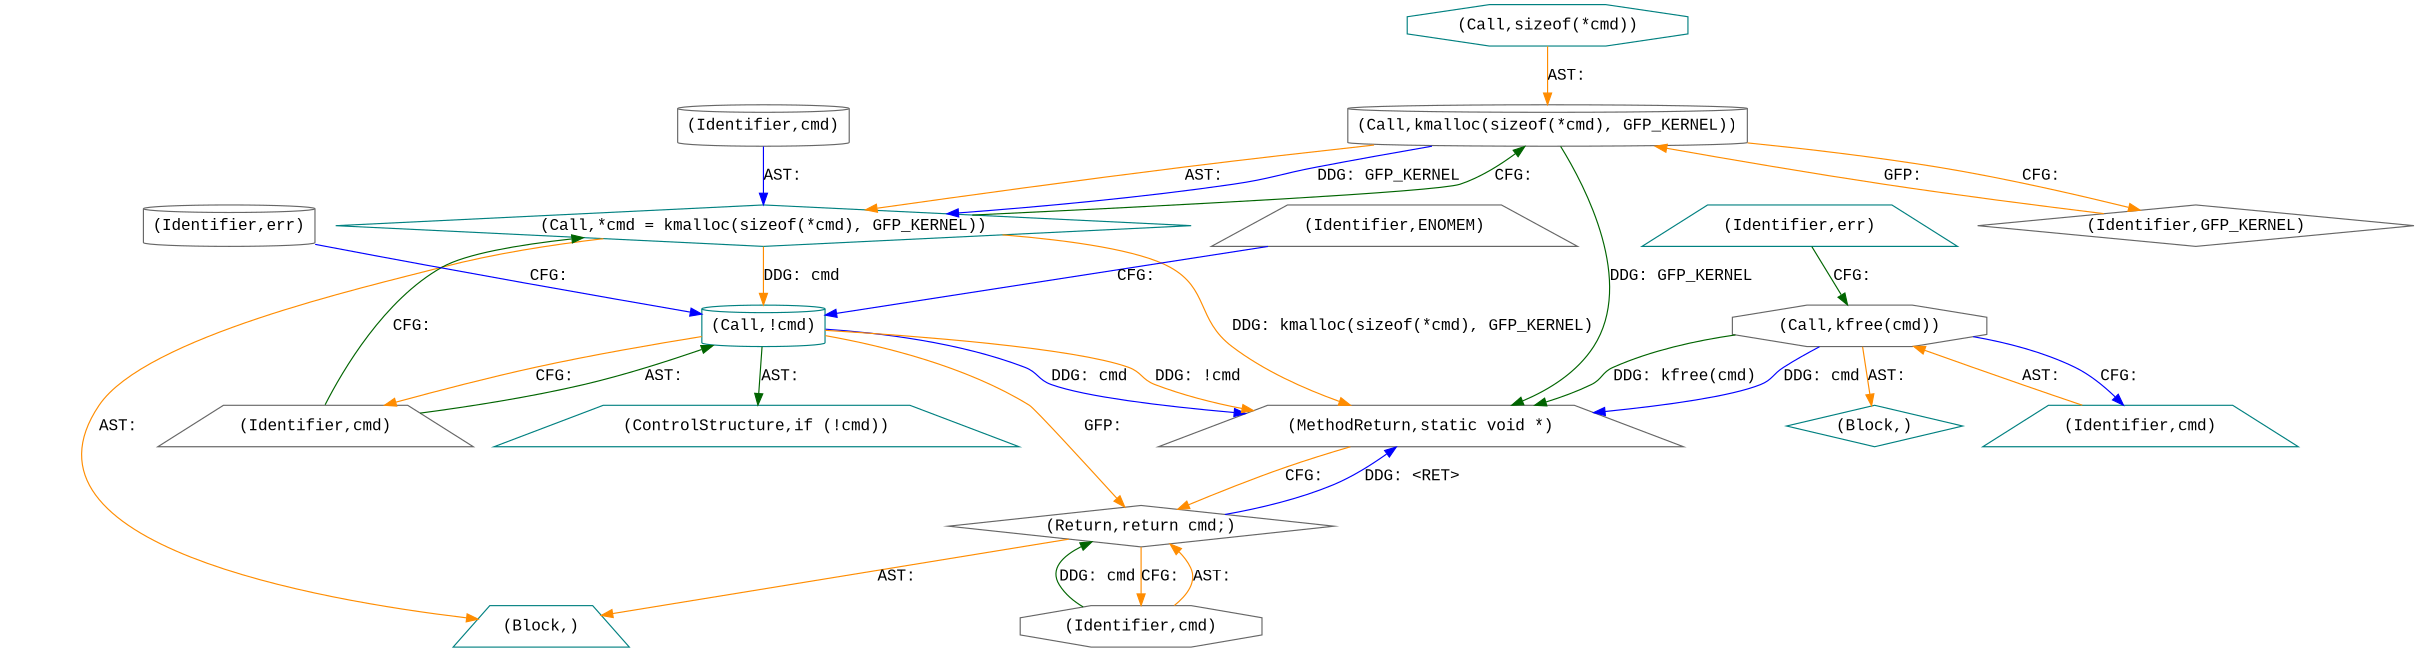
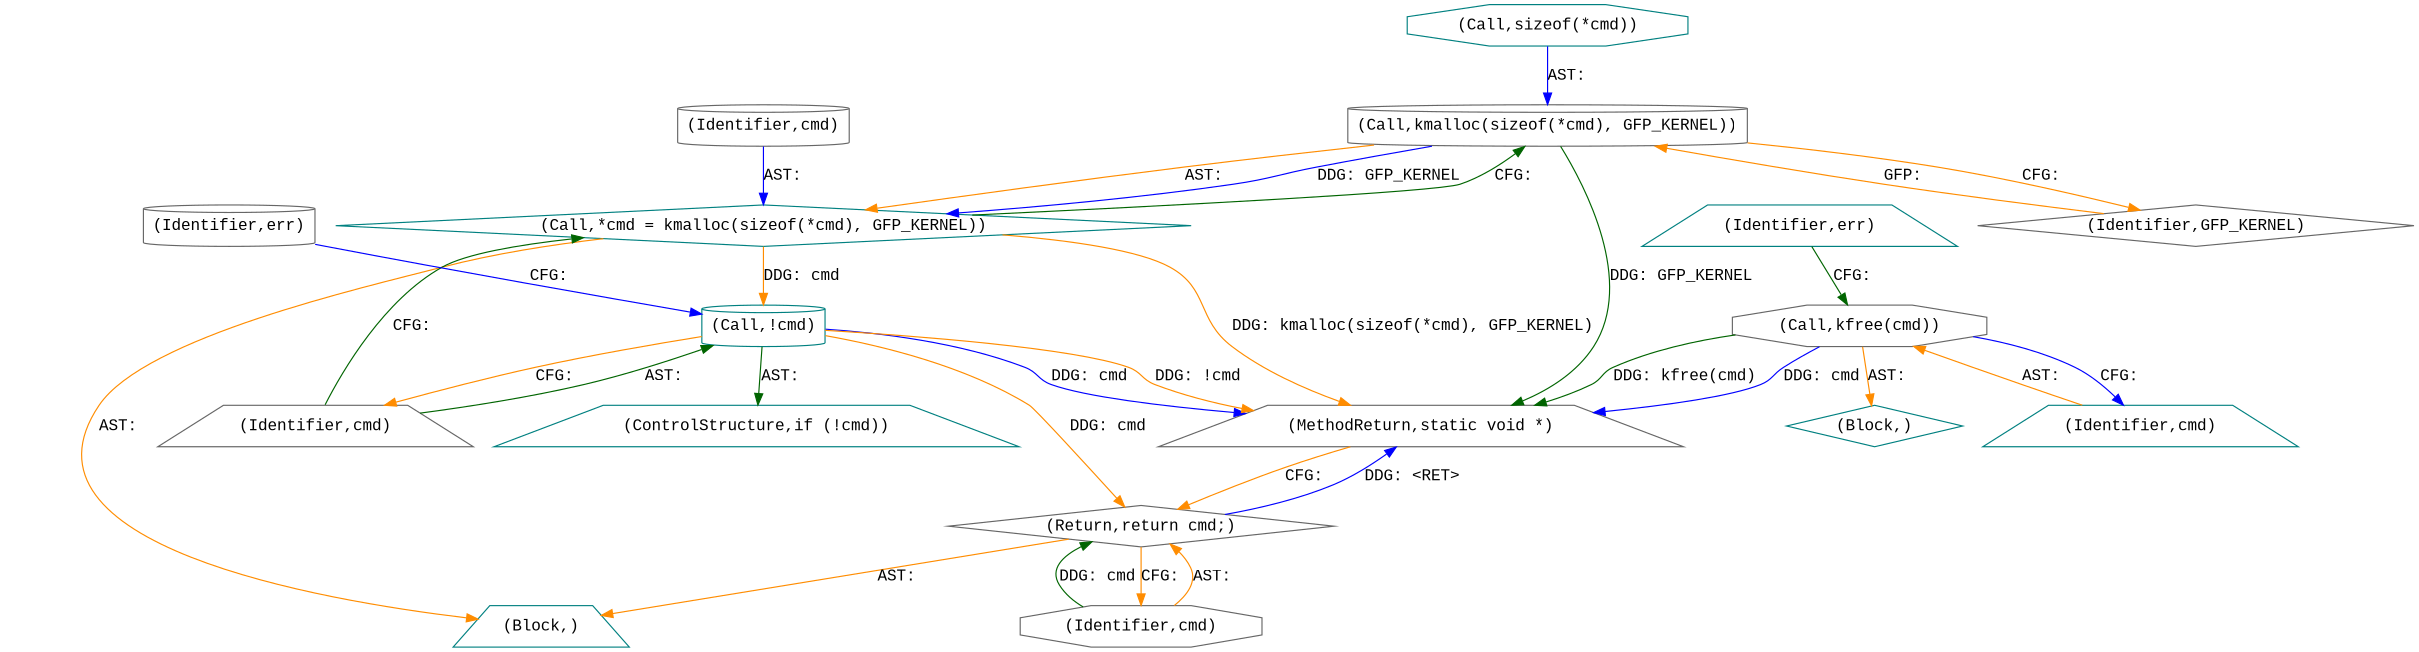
(1548, 70) -> (1548, 70)
(1394, 226) -> none
(1108, 426) -> (1108, 426)
